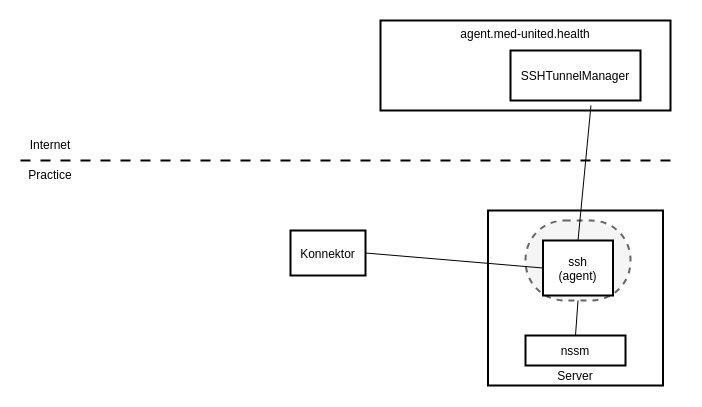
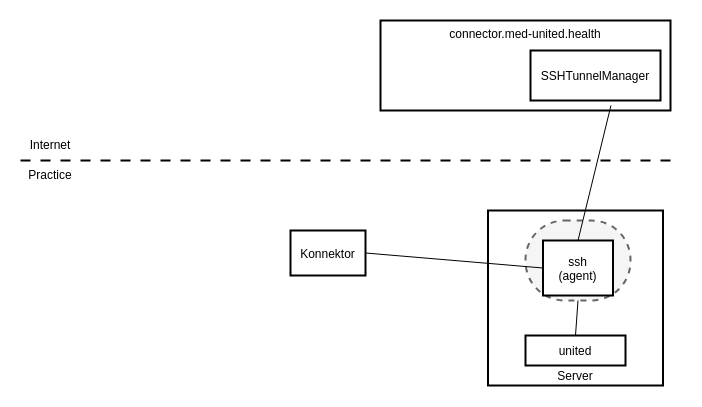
(525, 34) -> (525, 34)
(576, 76) -> (596, 76)
(575, 351) -> (575, 351)
